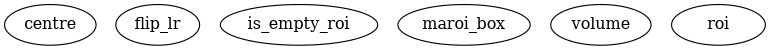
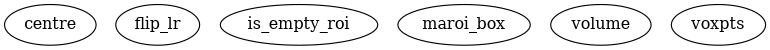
(718, 25) -> (718, 25)
